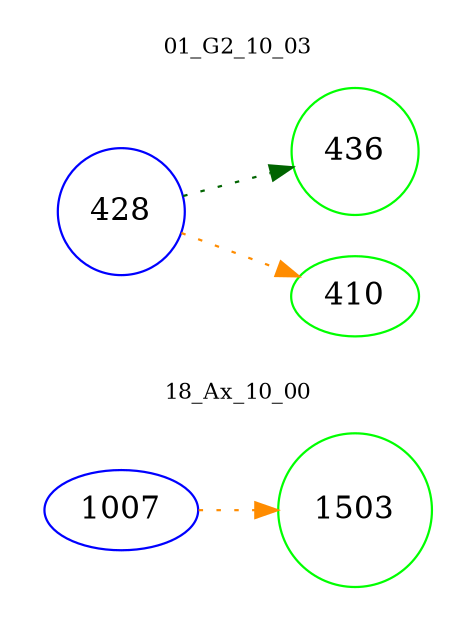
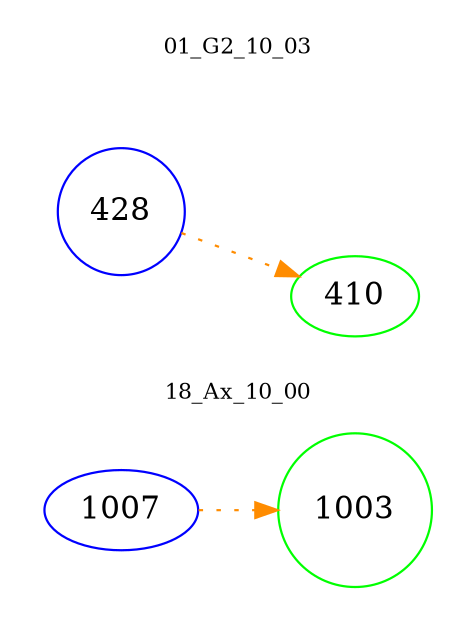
(355, 151) -> none
(355, 510) -> (355, 510)
